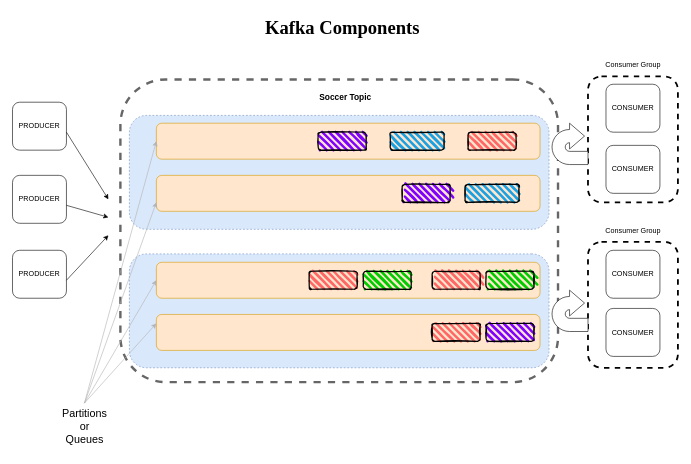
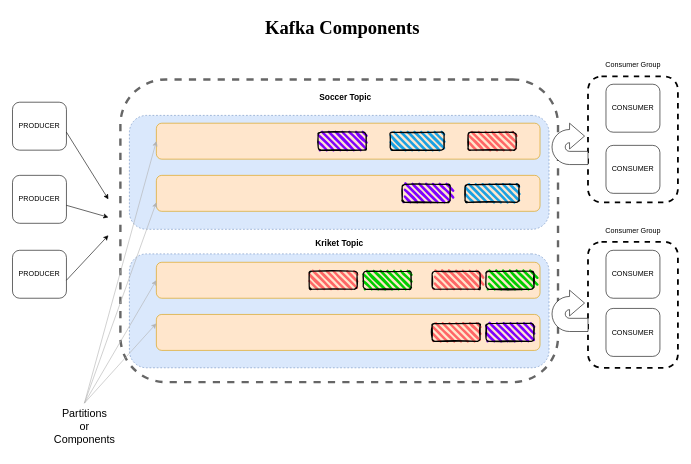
none -> (339, 244)
(85, 428) -> (85, 428)
